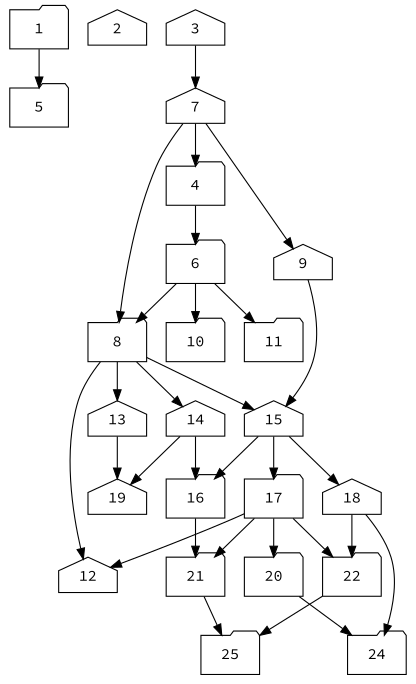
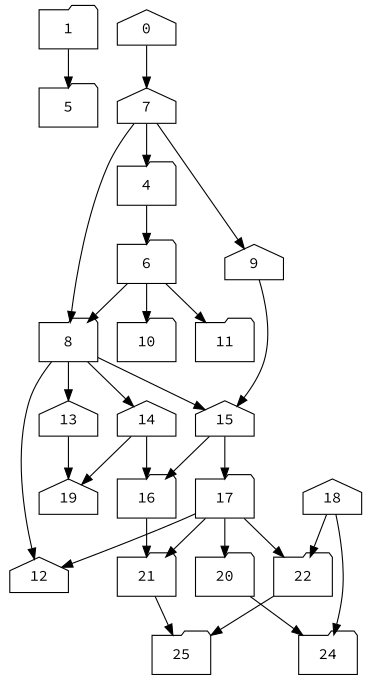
(117, 29) -> none
(196, 29) -> (147, 29)
(310, 457) -> none
